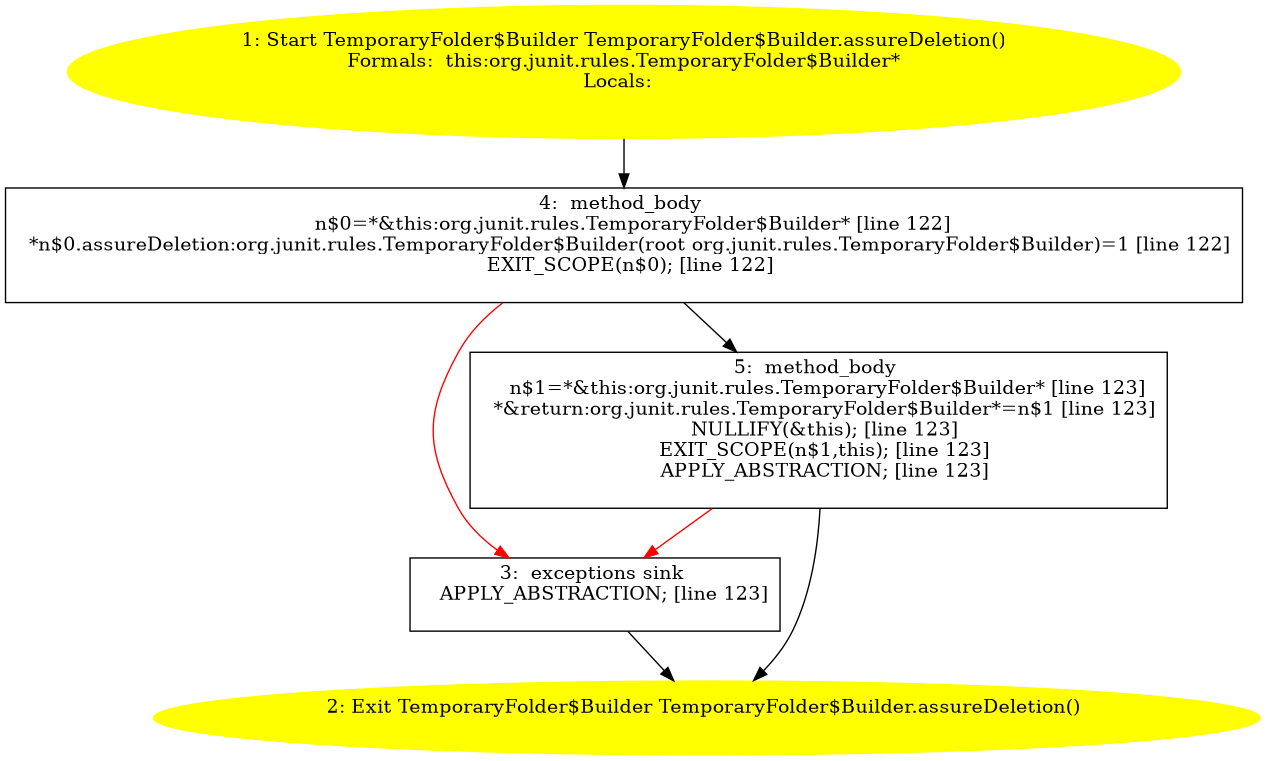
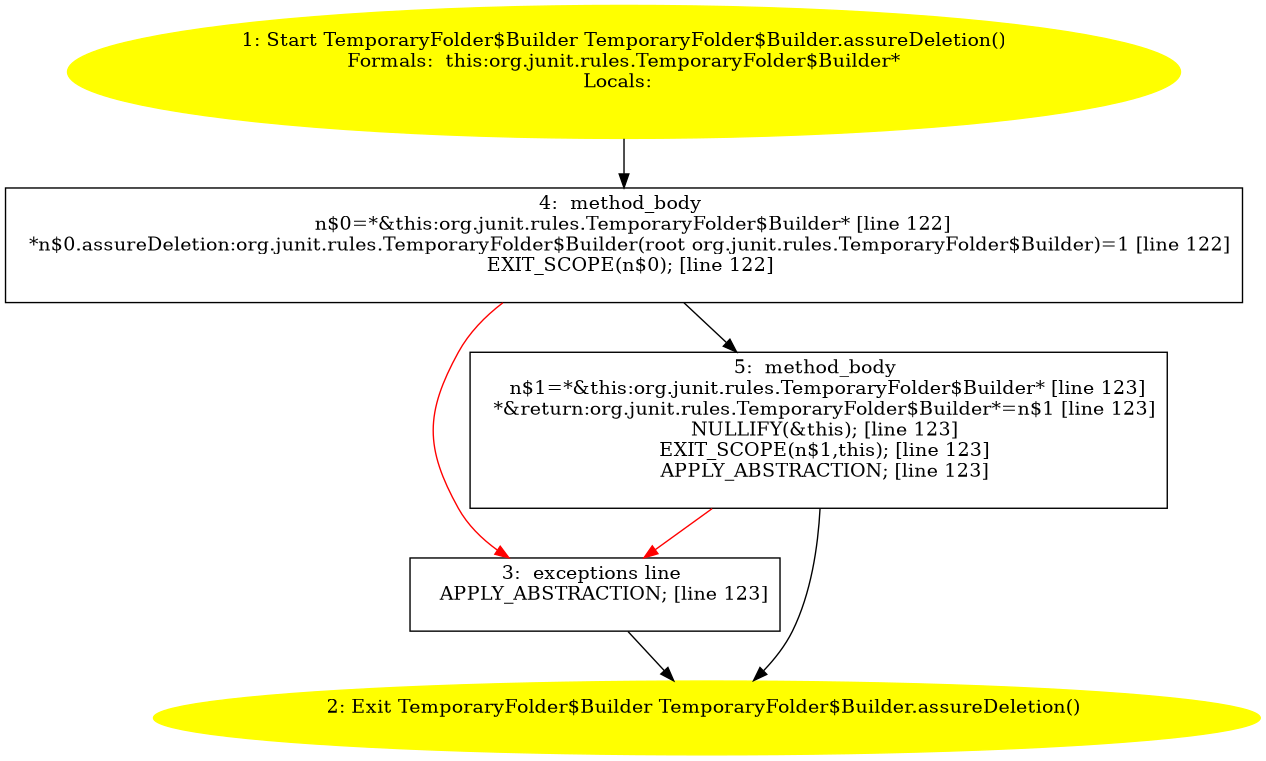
(595, 595) -> (595, 595)
